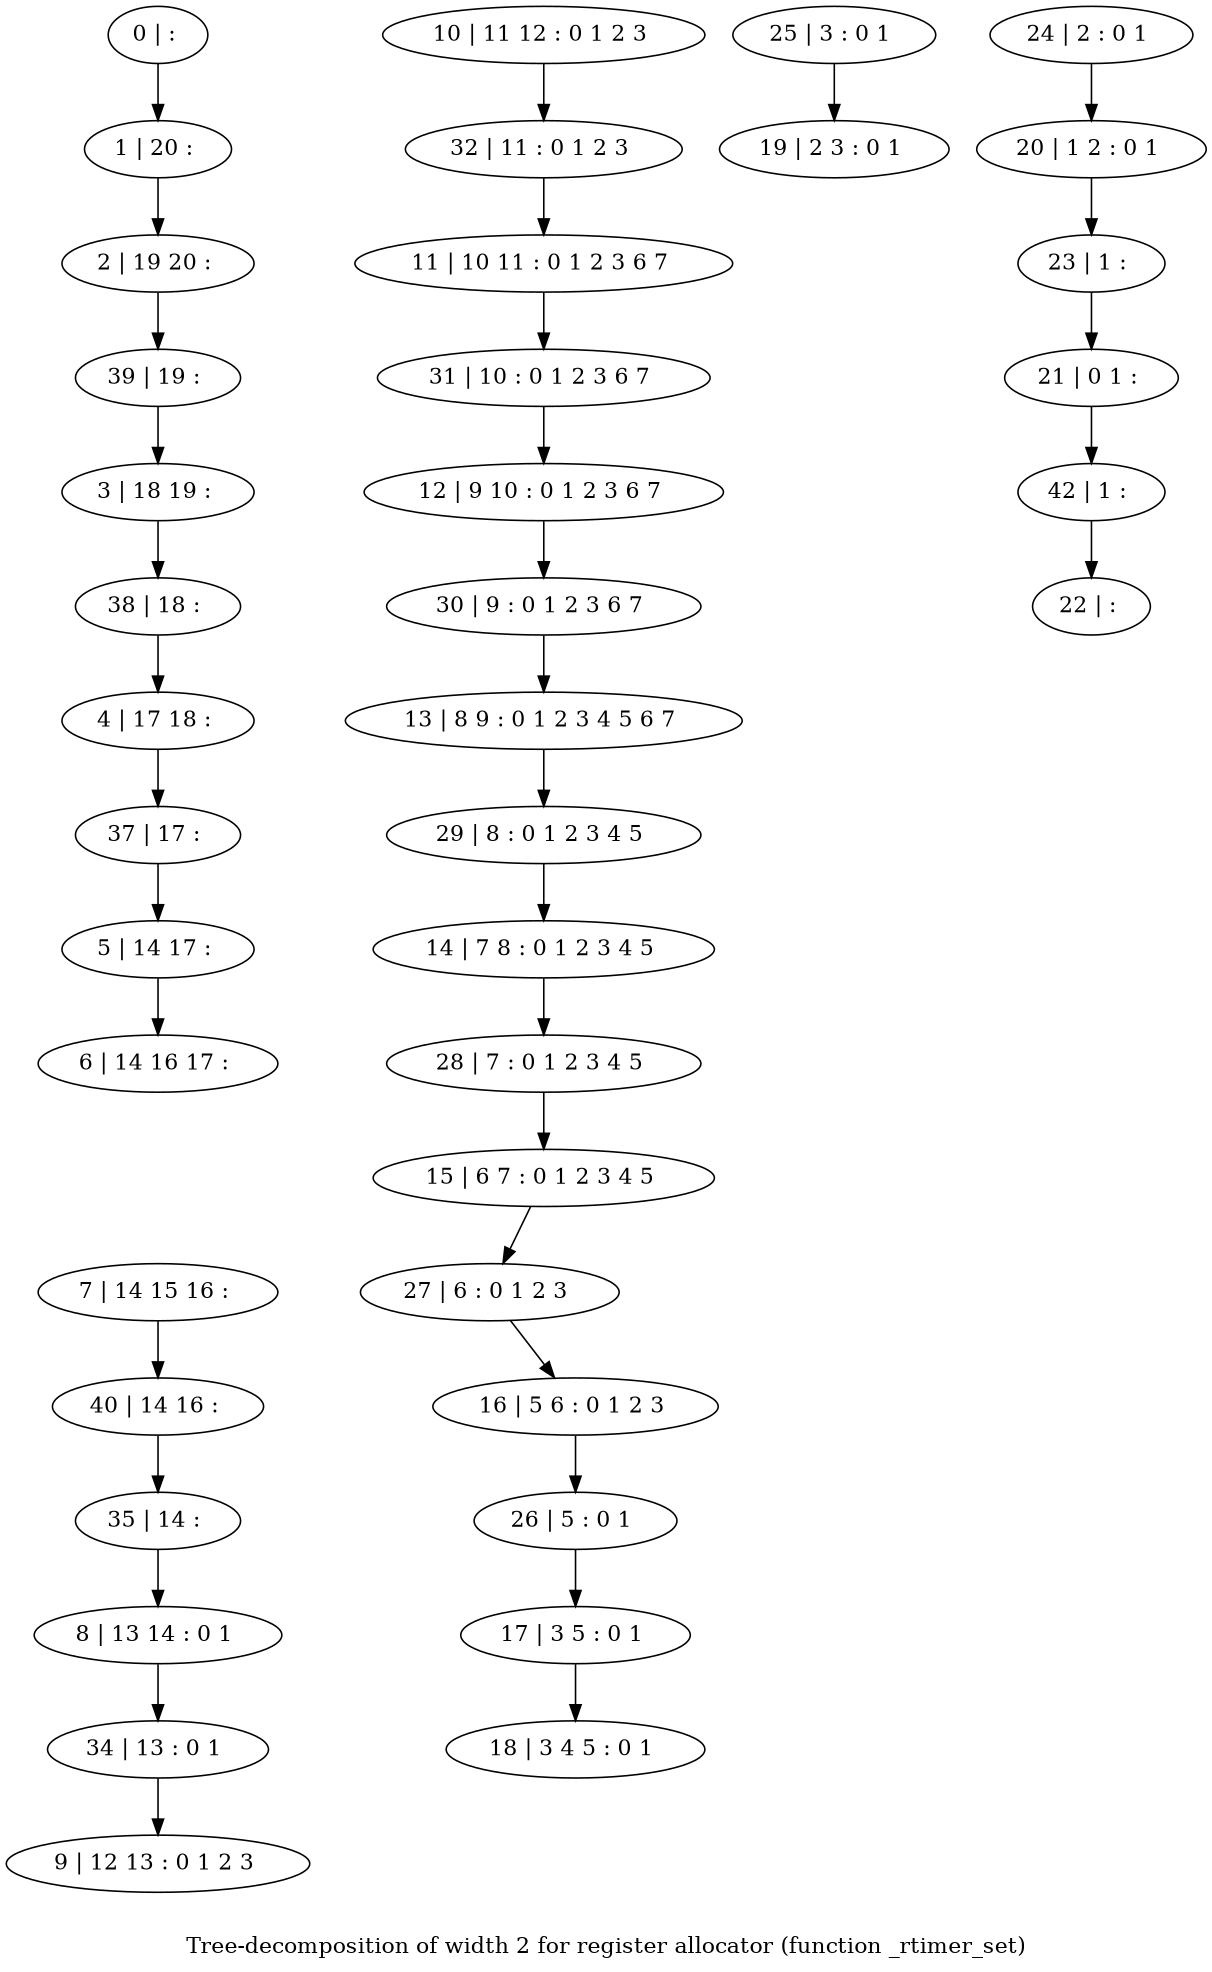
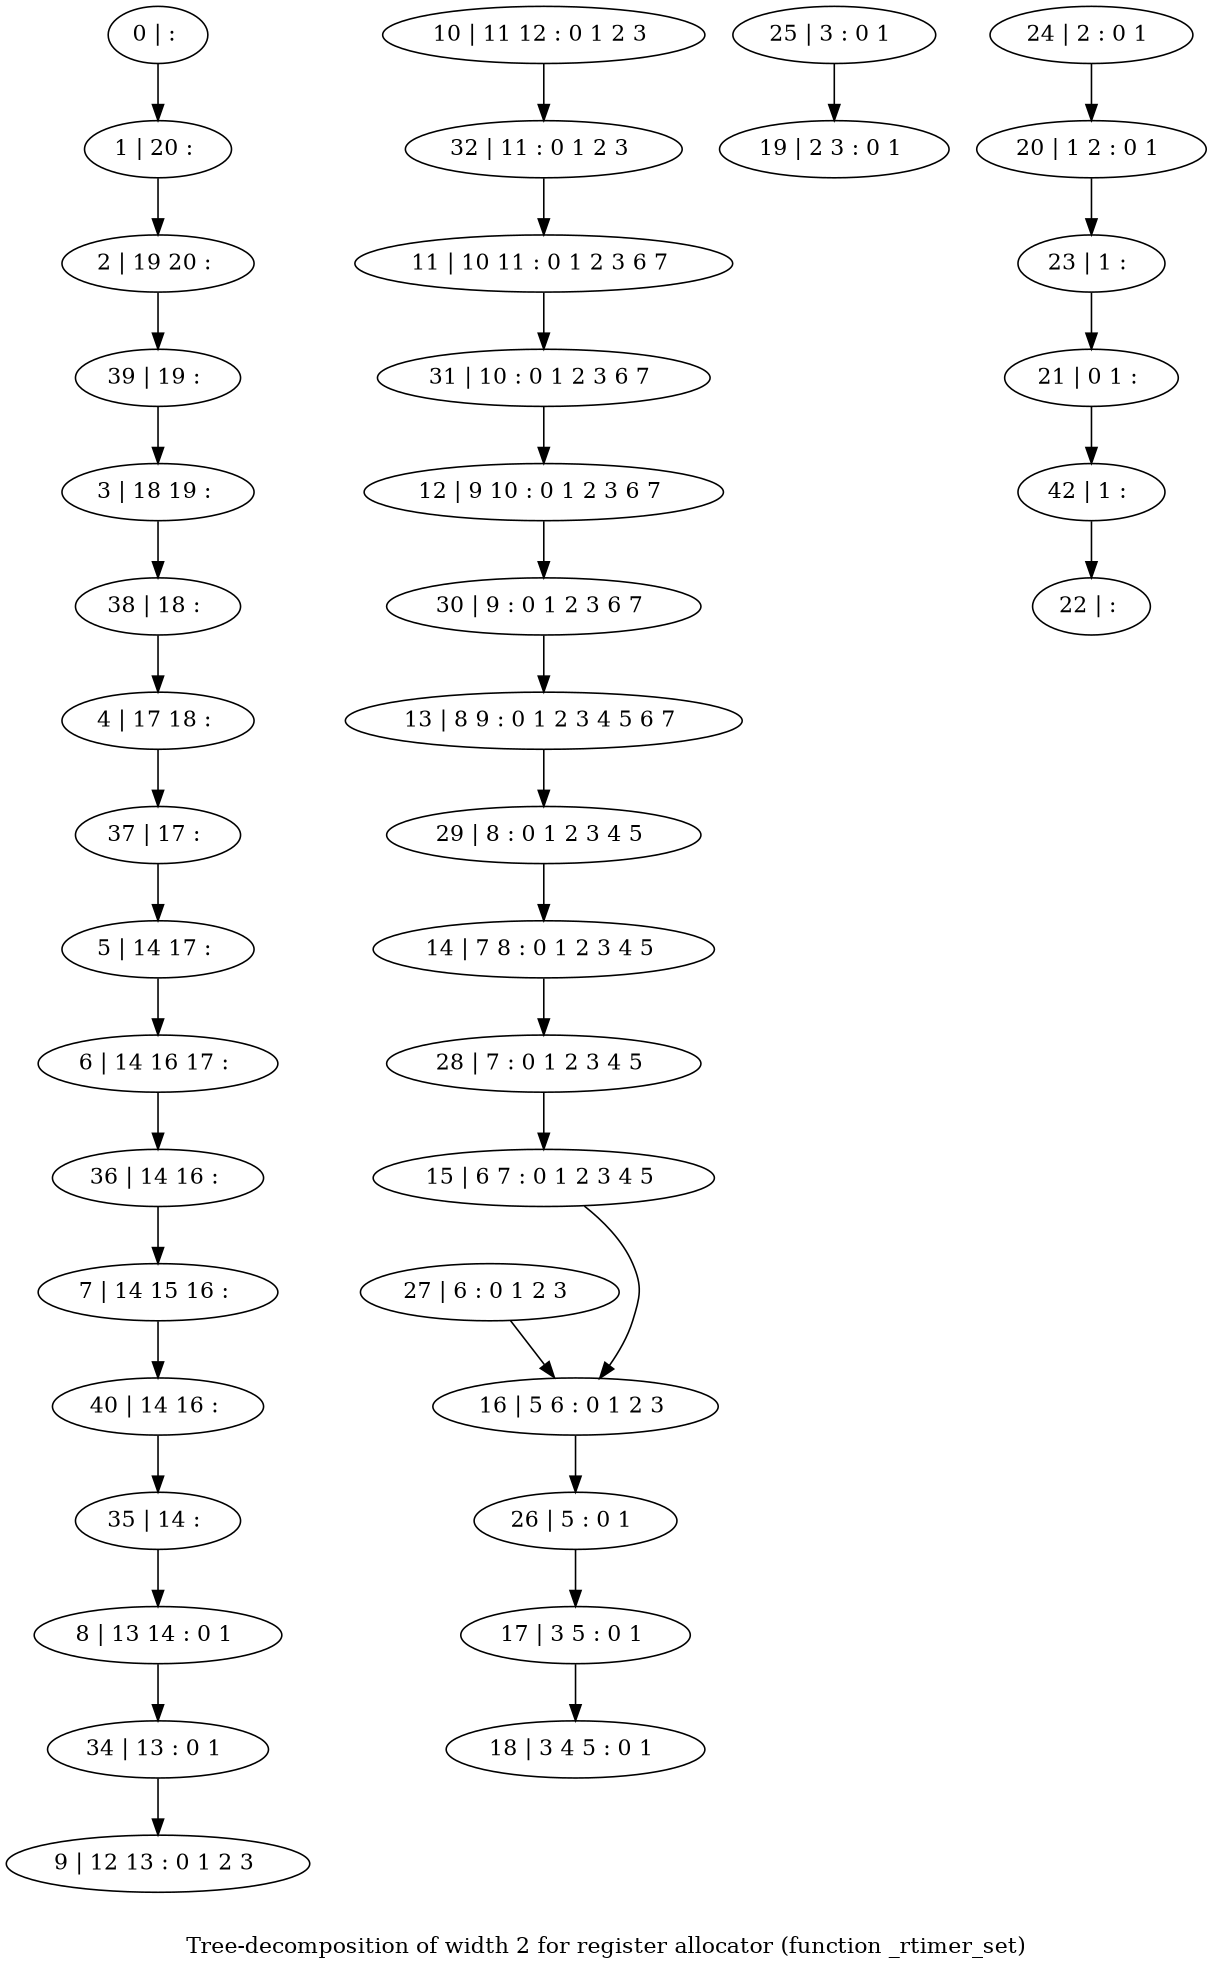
none -> (158, 1178)
(520, 1228) -> (638, 1279)
